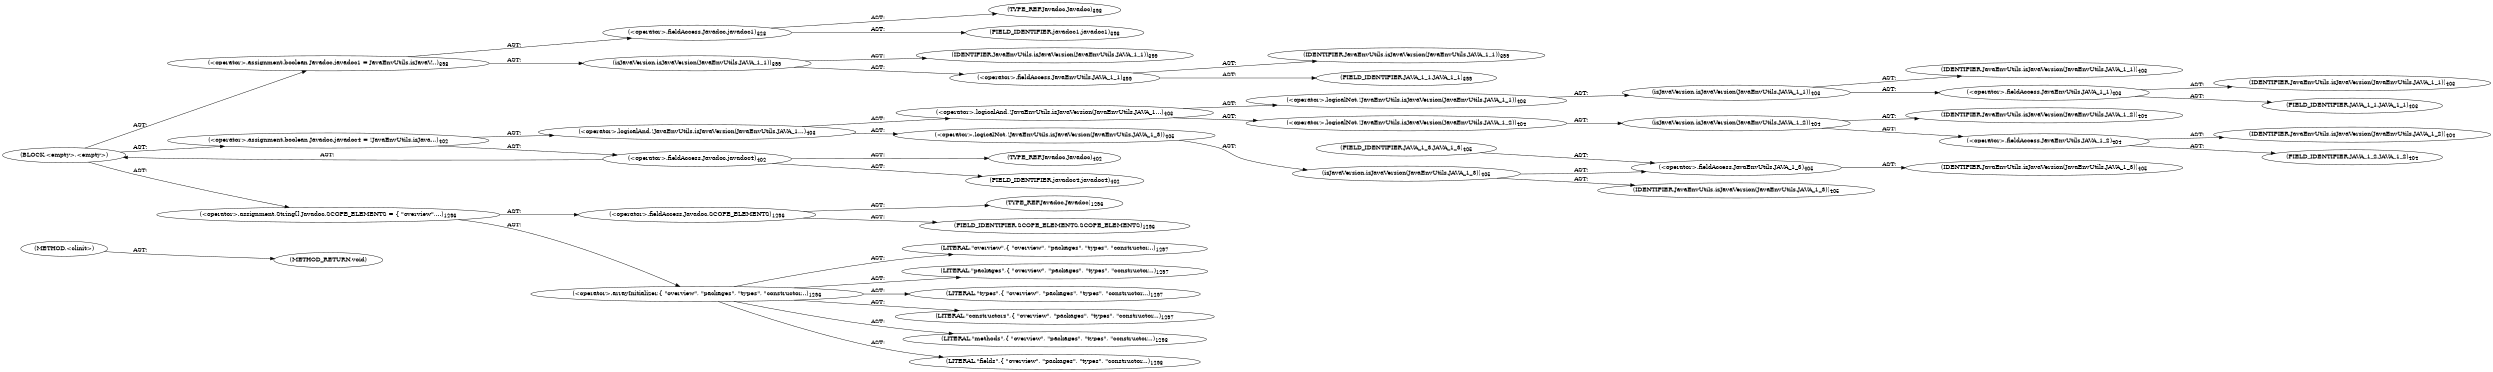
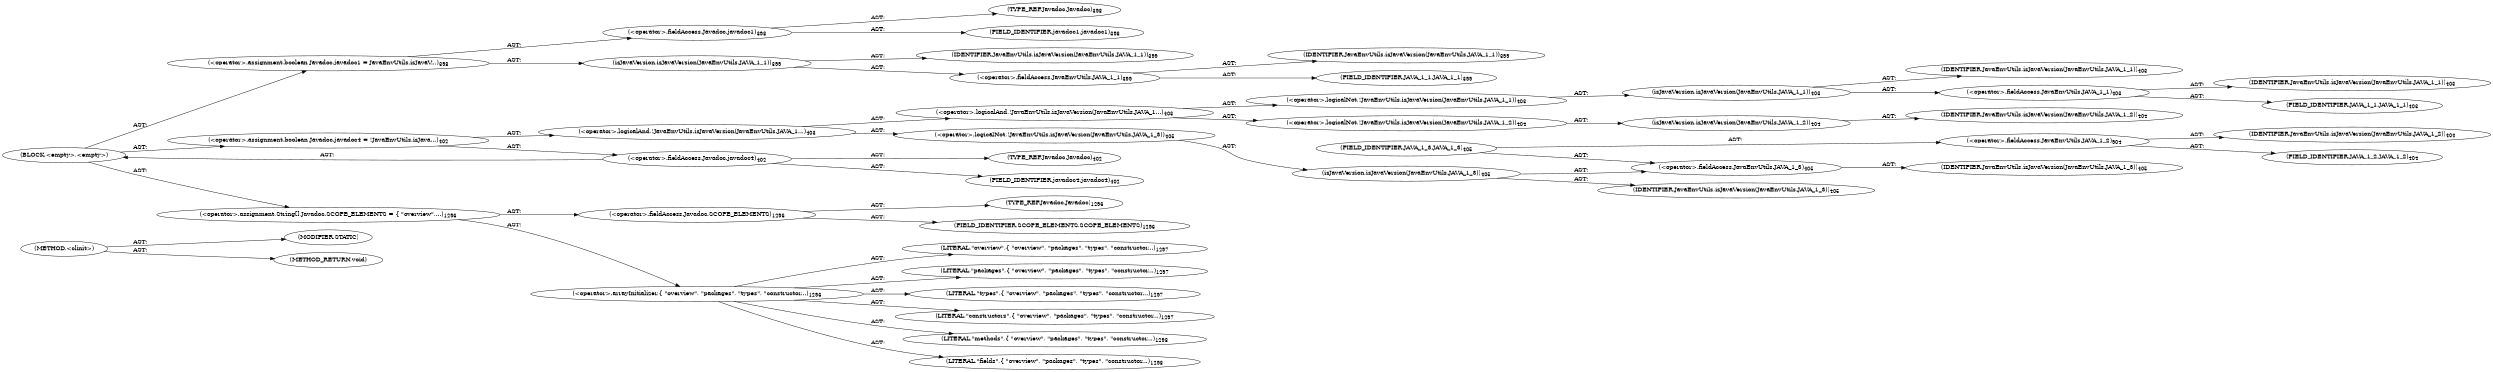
(762, 32) -> (762, 32)
(1890, 132) -> (1716, 145)
(2117, 141) -> (2117, 141)
none -> (328, 237)
